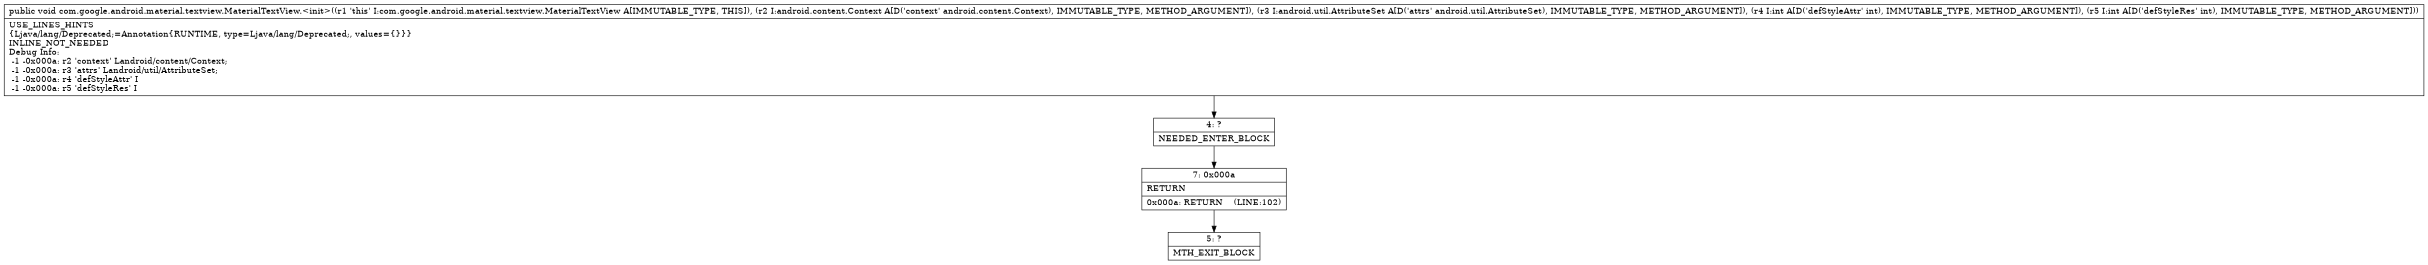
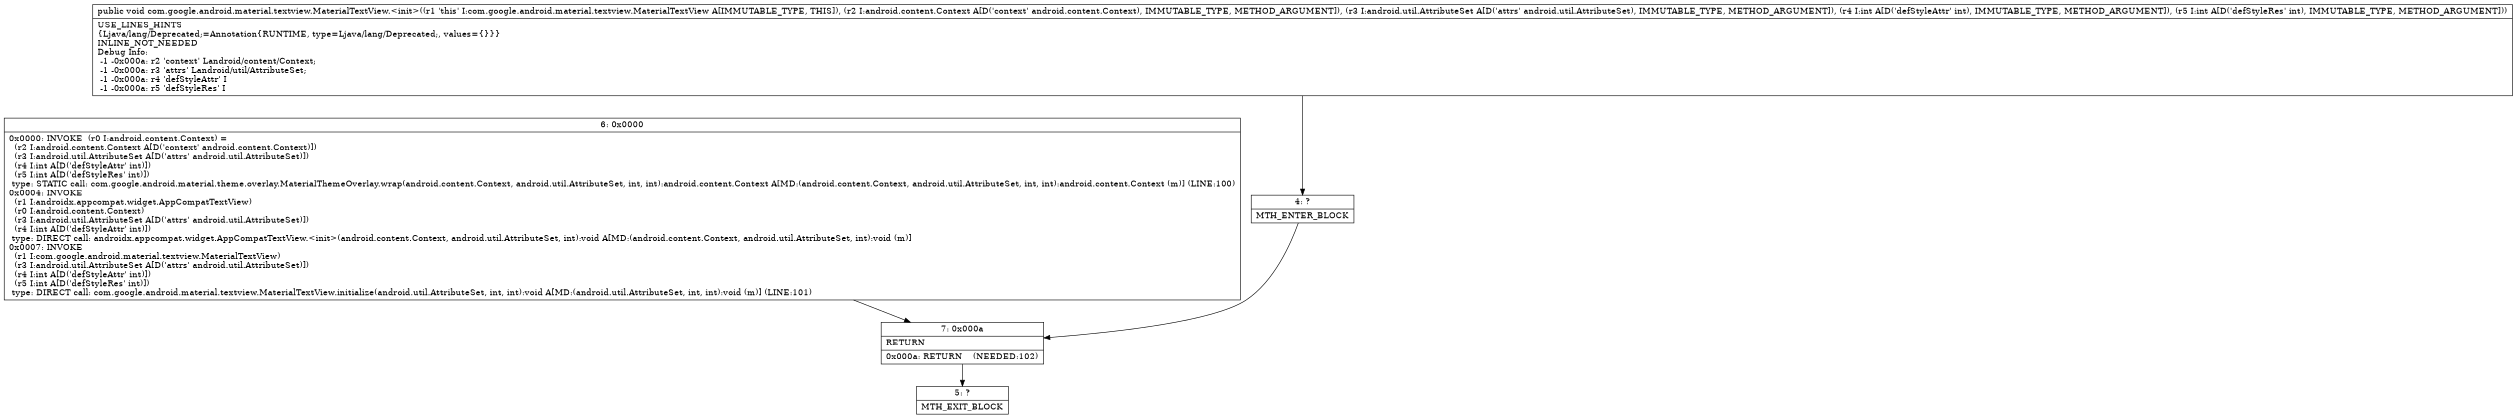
(1214, 139) -> (1303, 216)
(1214, 203) -> (962, 357)
none -> (622, 209)
